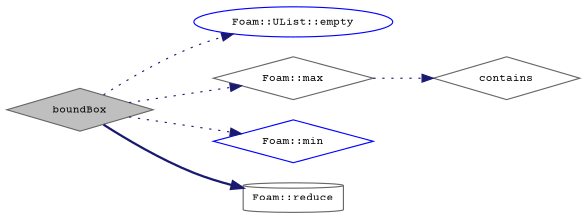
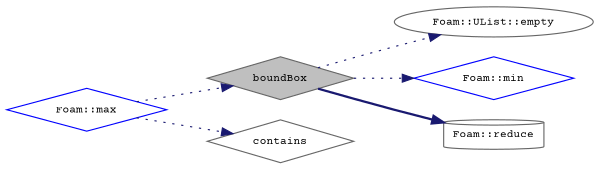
(293, 22) -> (494, 22)
(293, 78) -> (87, 110)
(179, 95) -> (179, 95)
